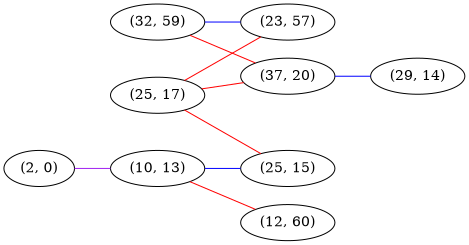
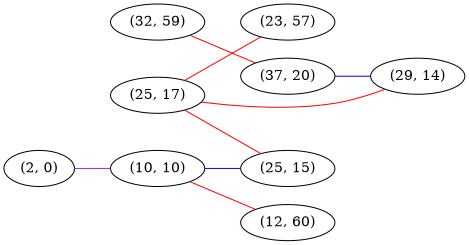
(223, 22) -> none
(223, 86) -> (294, 107)
(158, 168) -> (158, 168)
